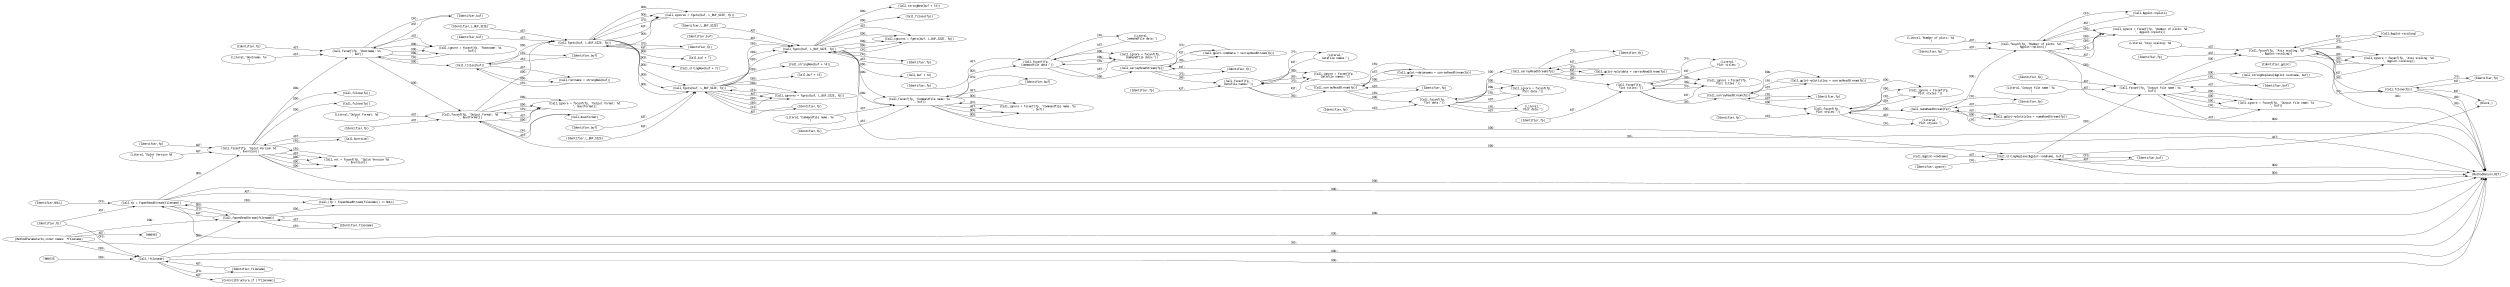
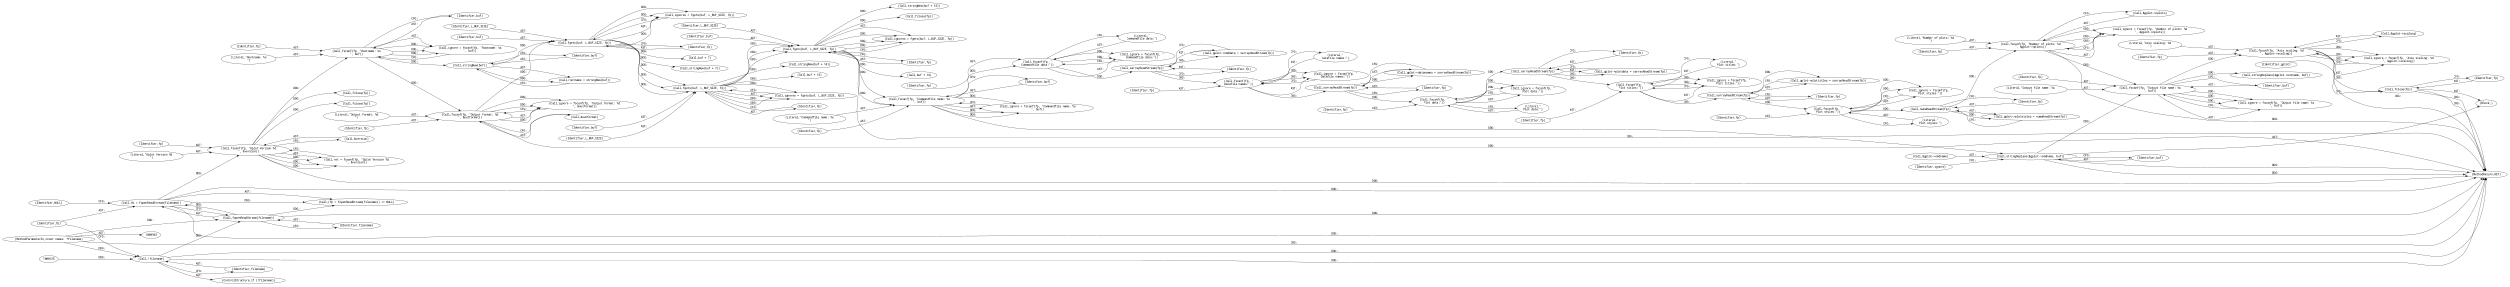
(470, 65) -> (470, 65)
